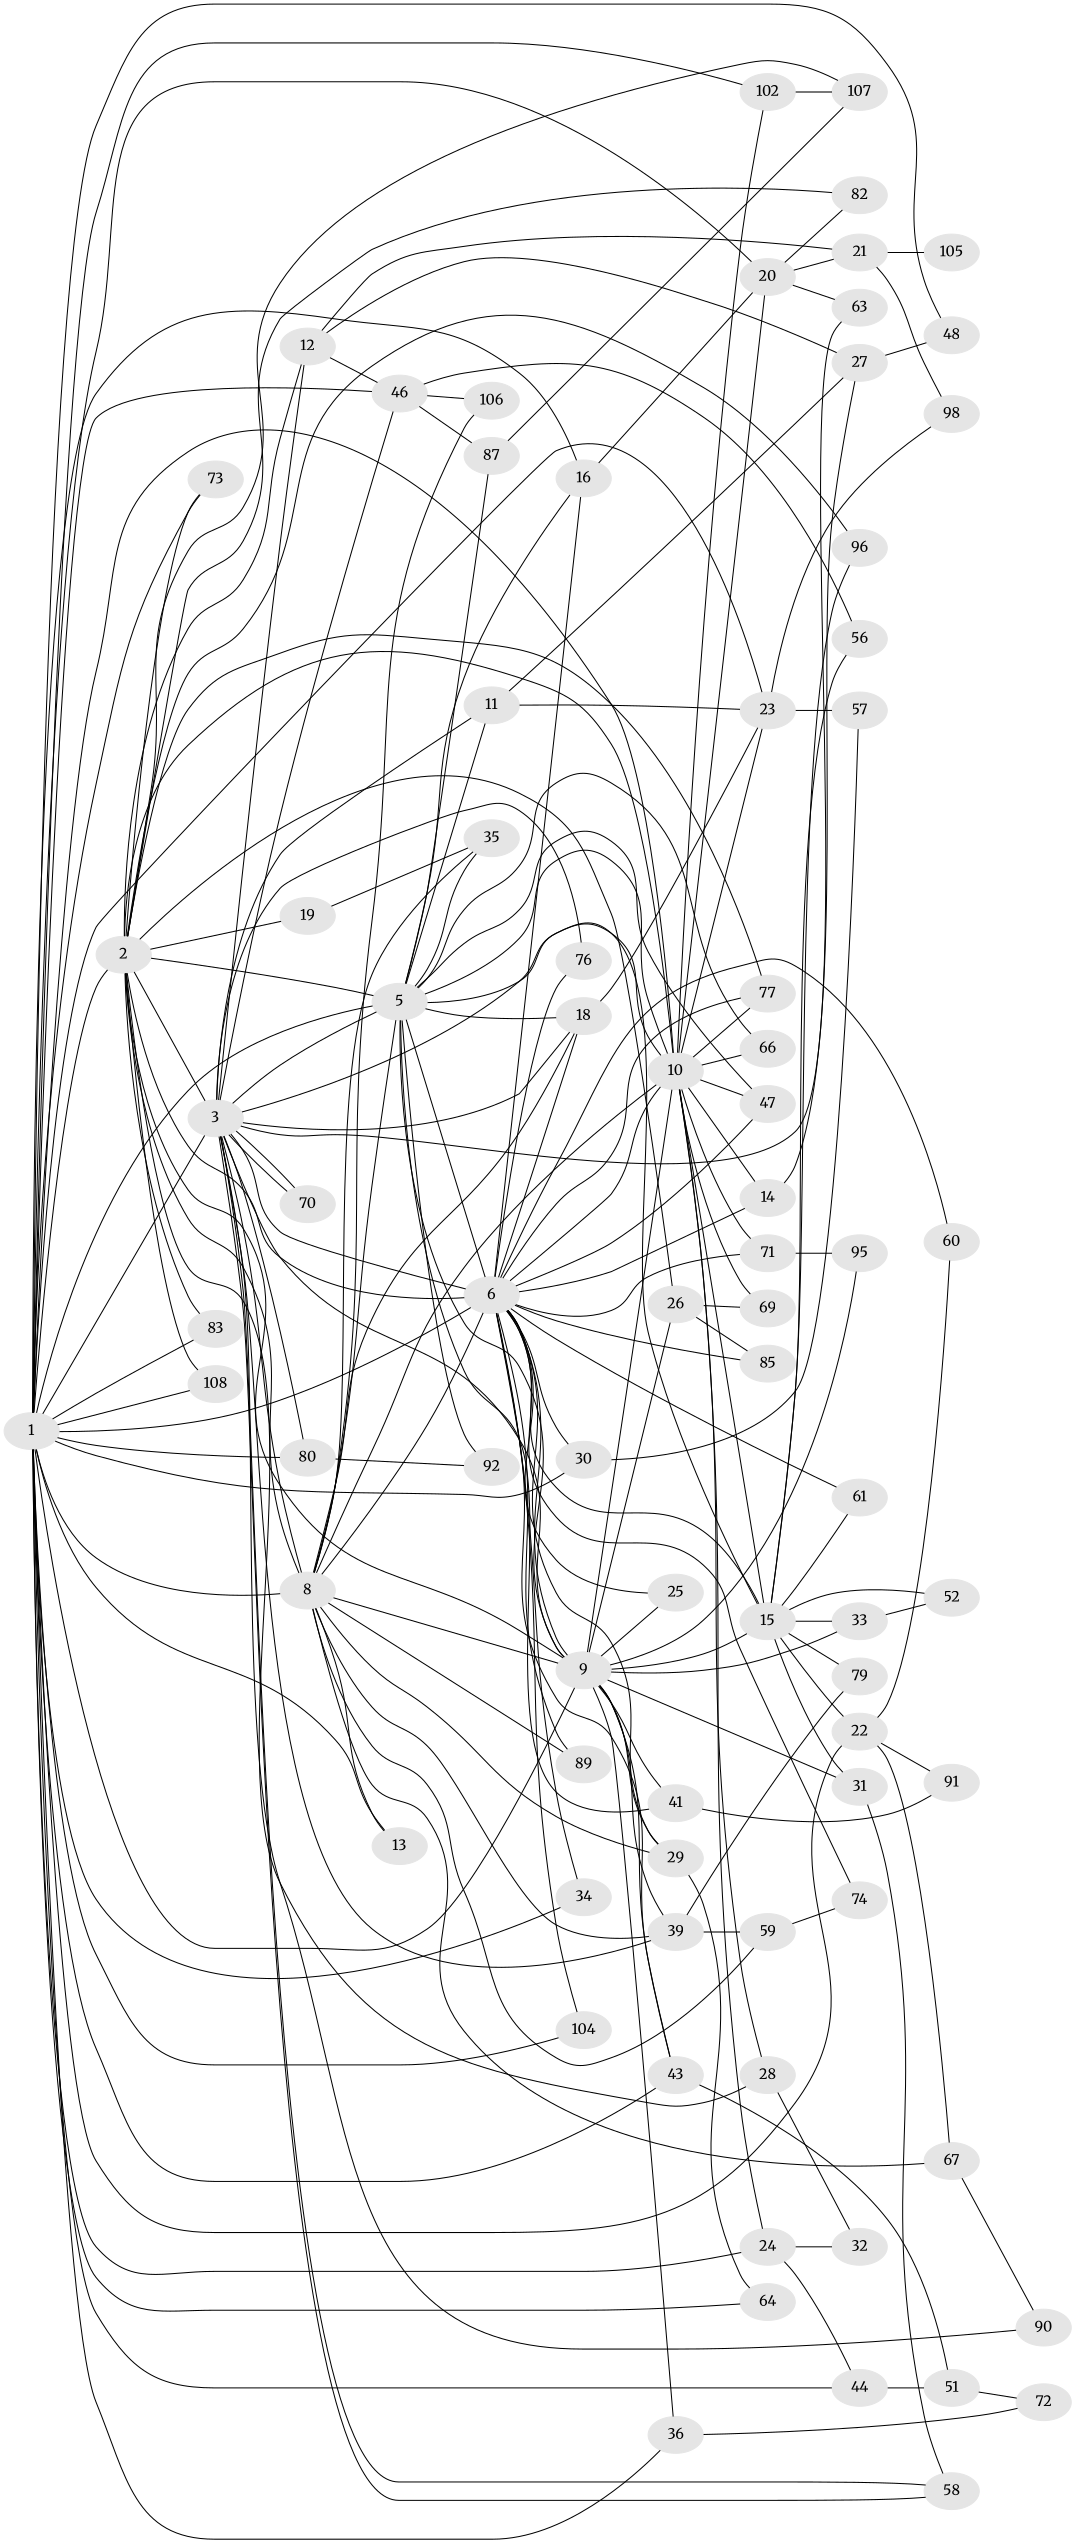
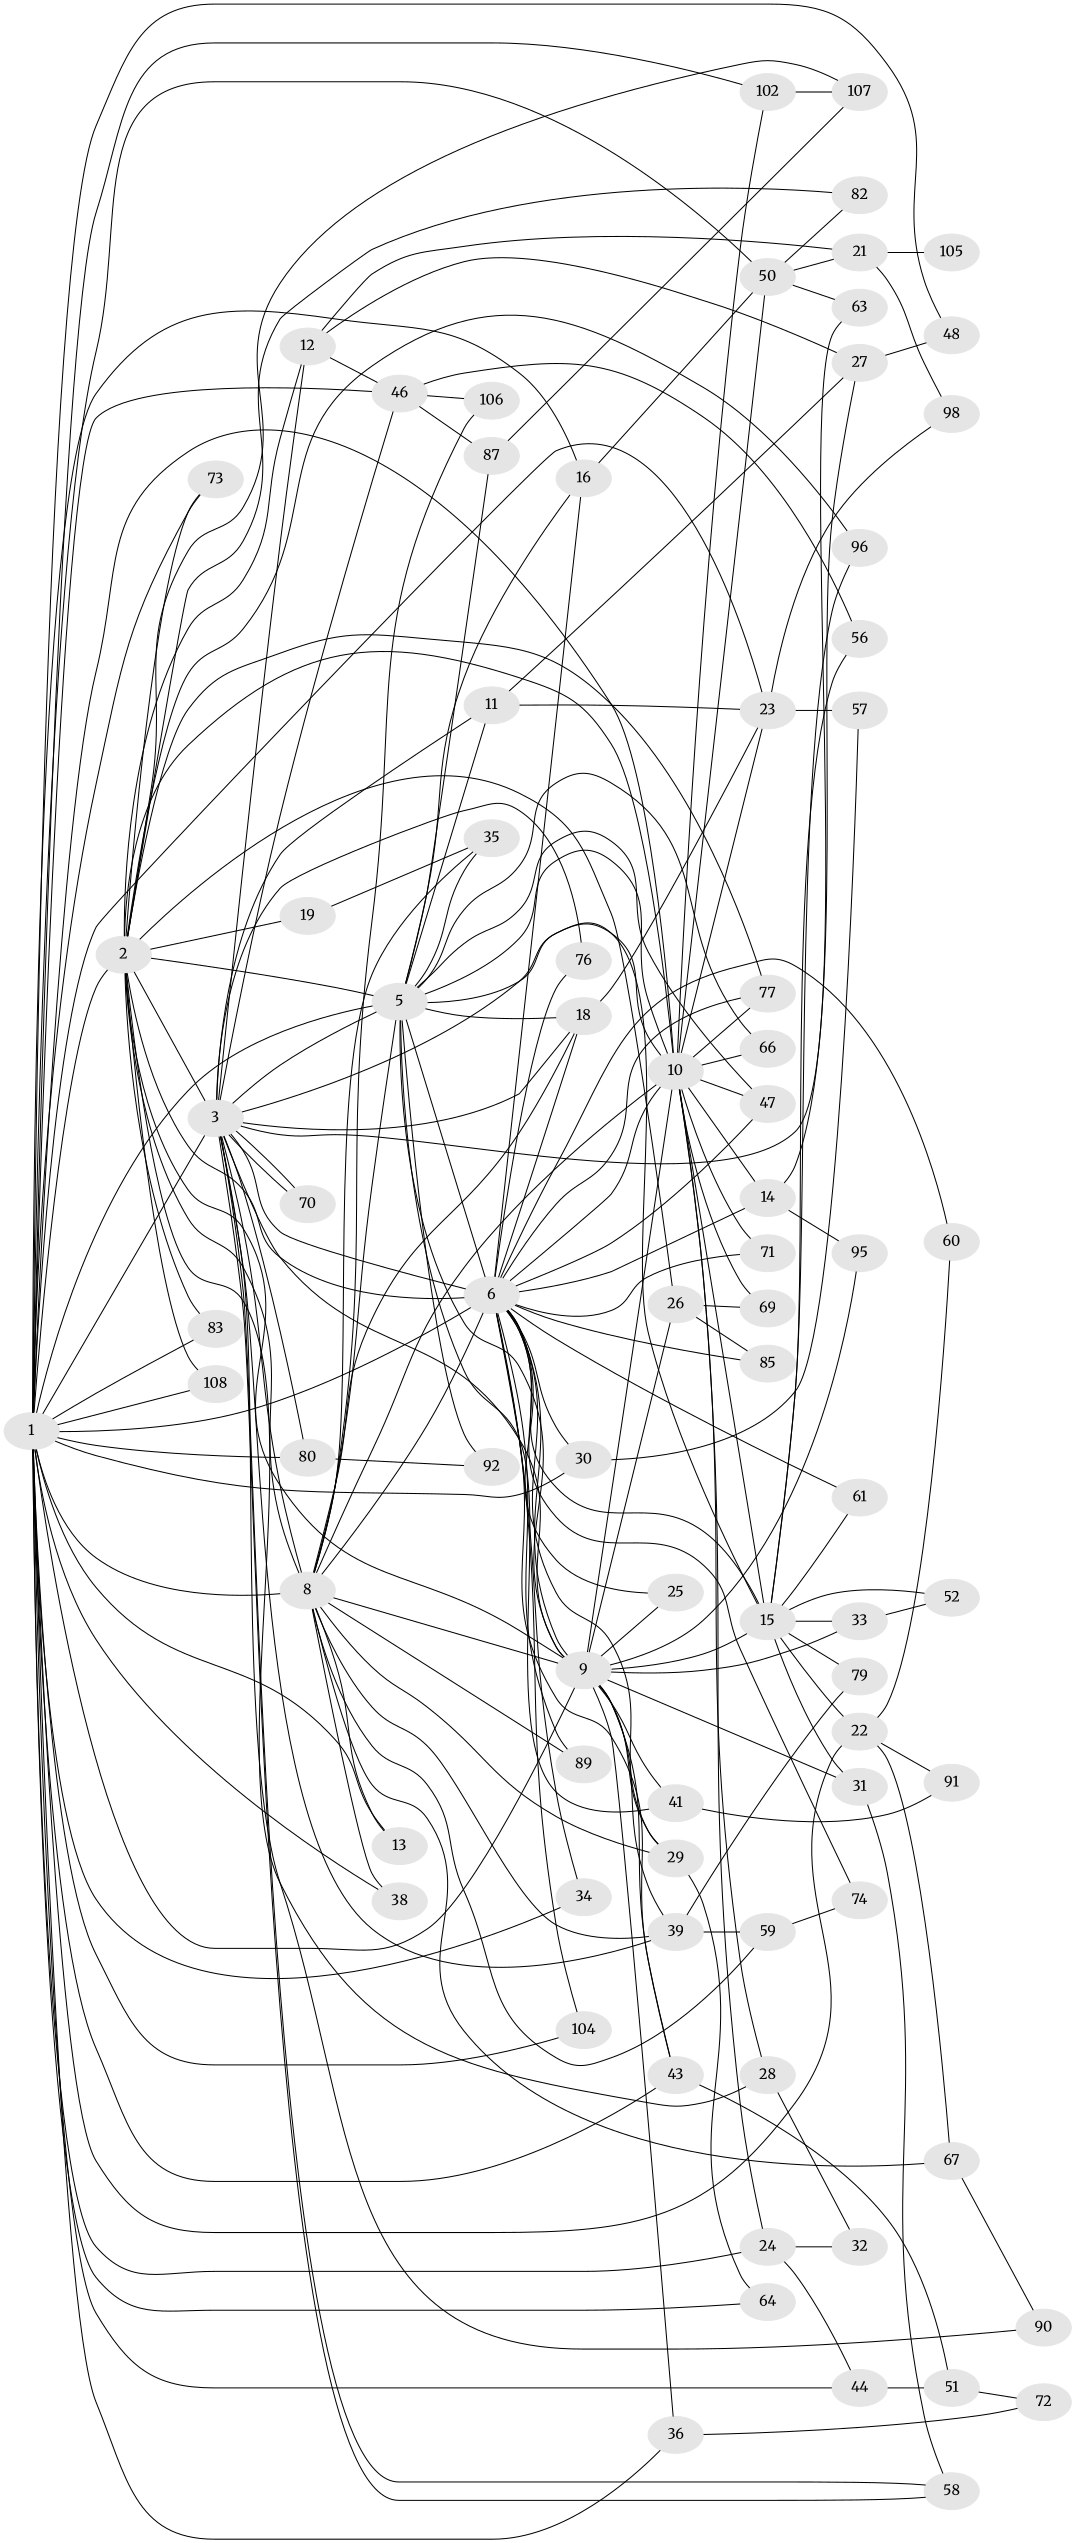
(768, 277) -> (768, 277)
(814, 1253) -> (814, 1226)
none -> (400, 1901)
